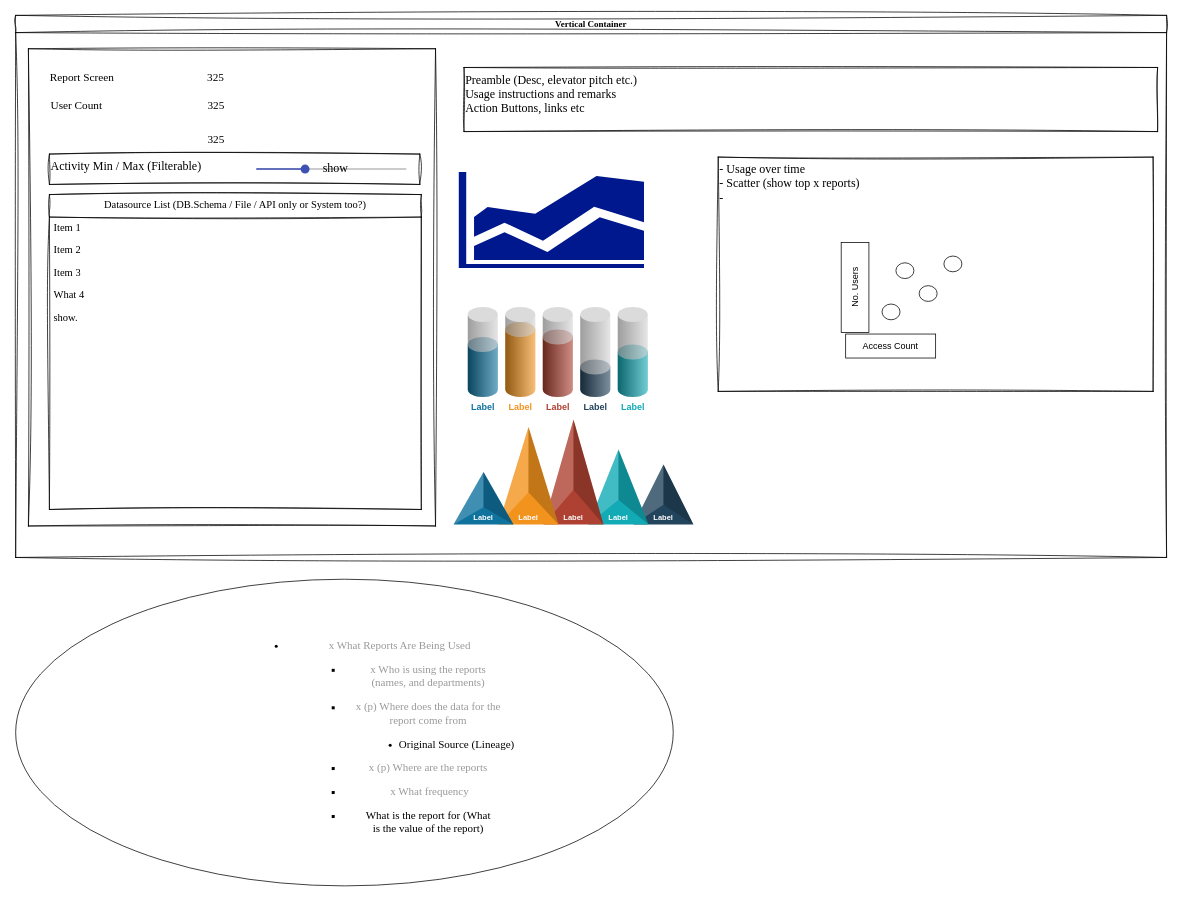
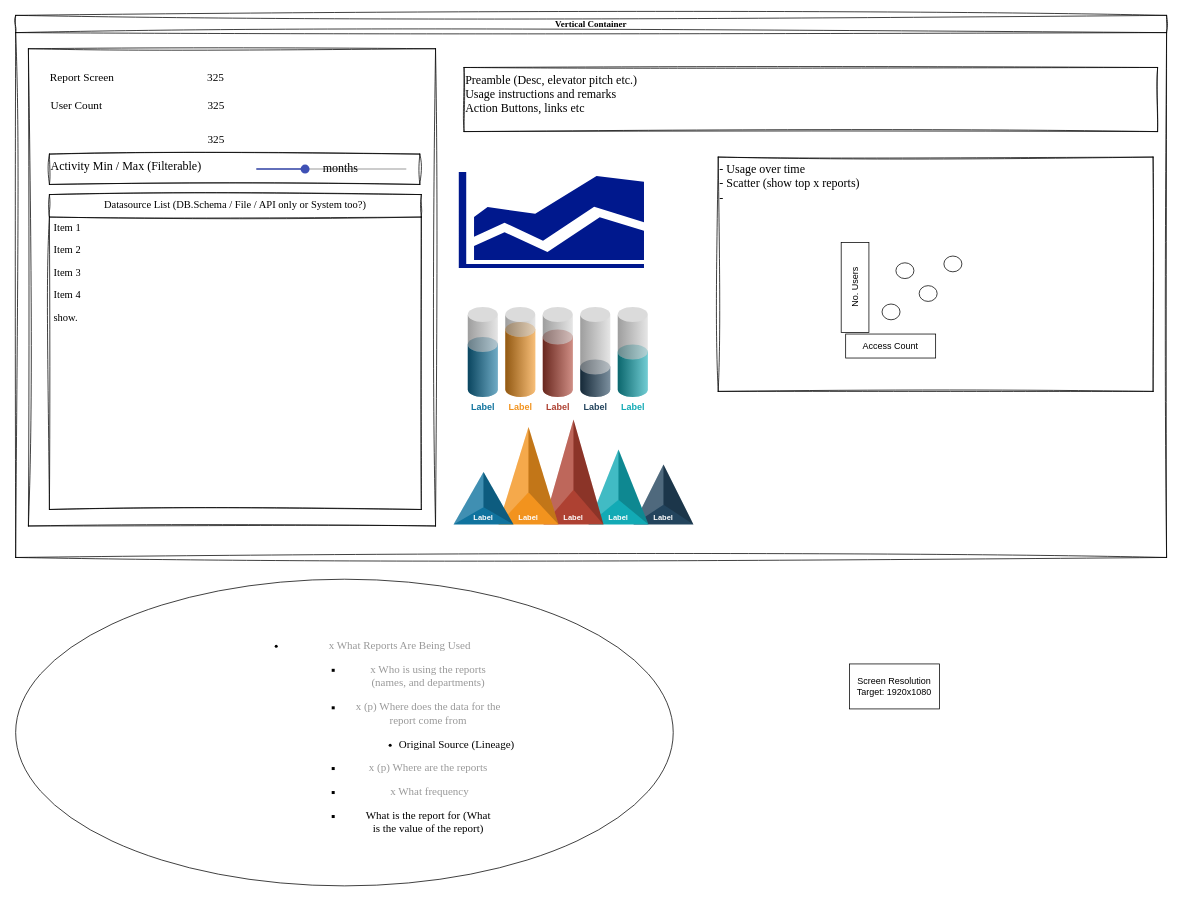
(333, 166) -> (338, 166)
(70, 296) -> (70, 296)
none -> (894, 687)
